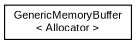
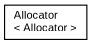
(68, 22) -> (46, 22)
